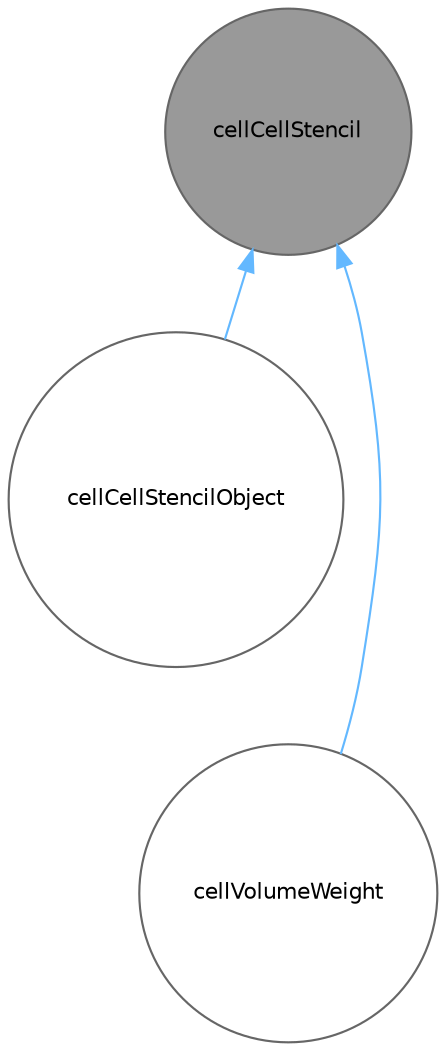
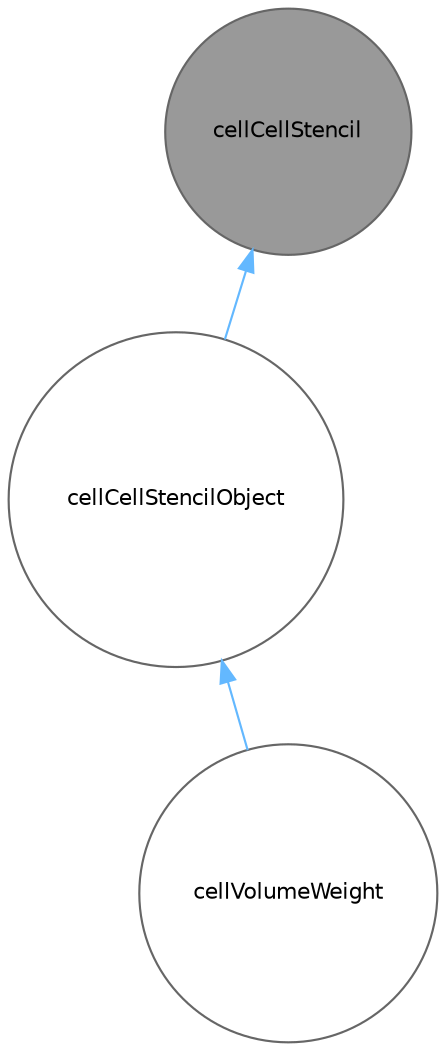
(380, 510) -> (238, 716)
